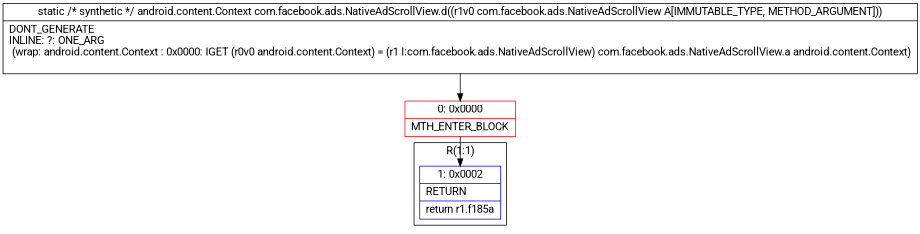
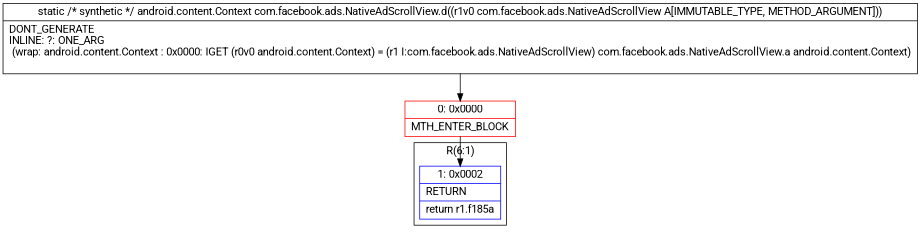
(460, 151) -> (460, 151)
